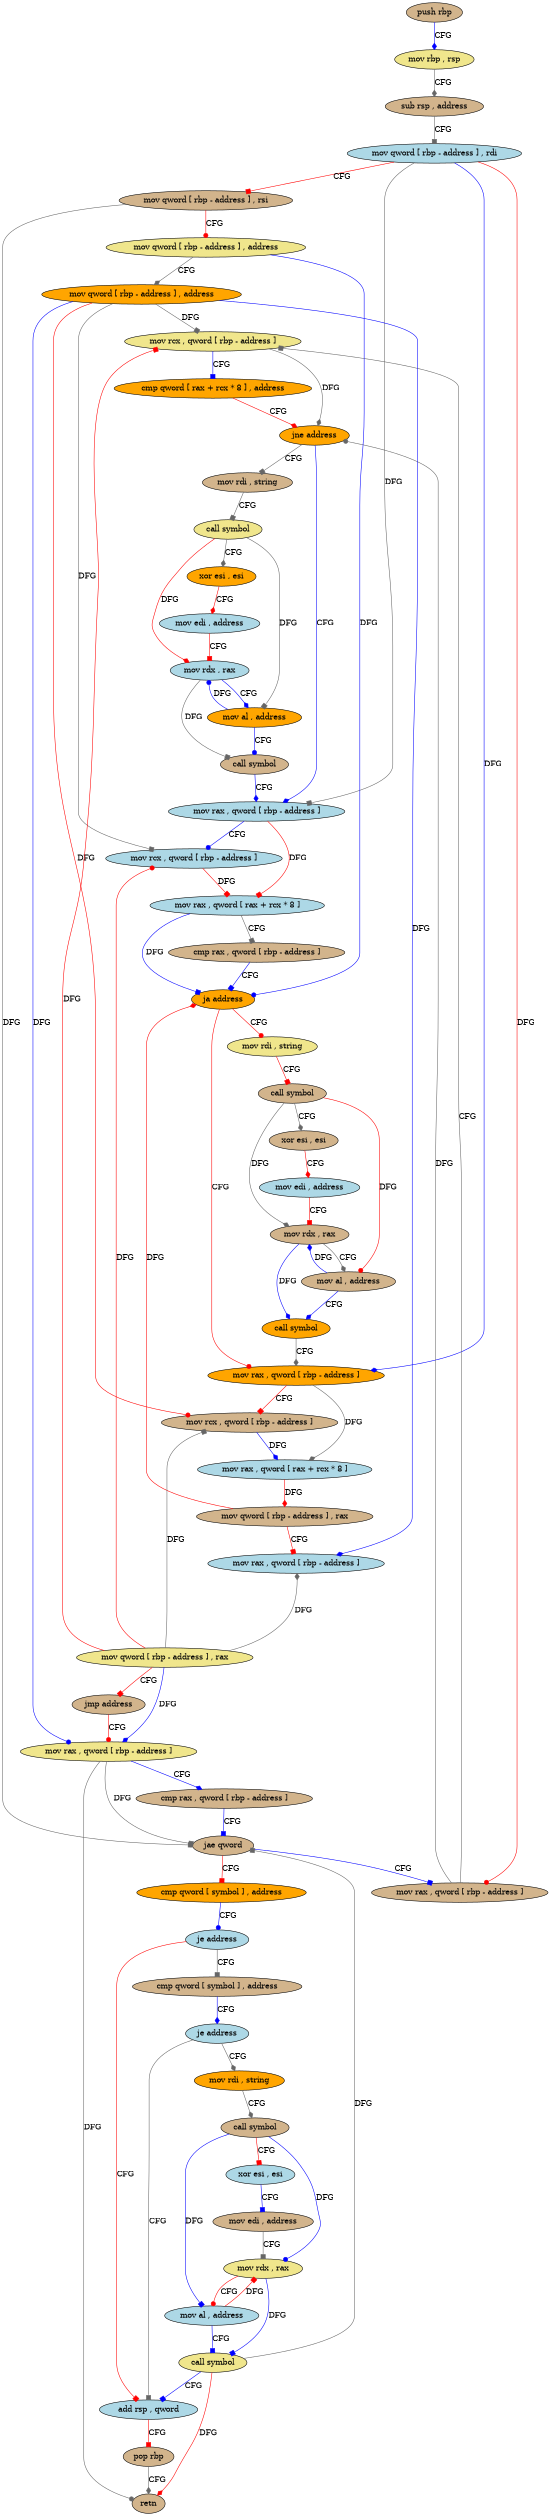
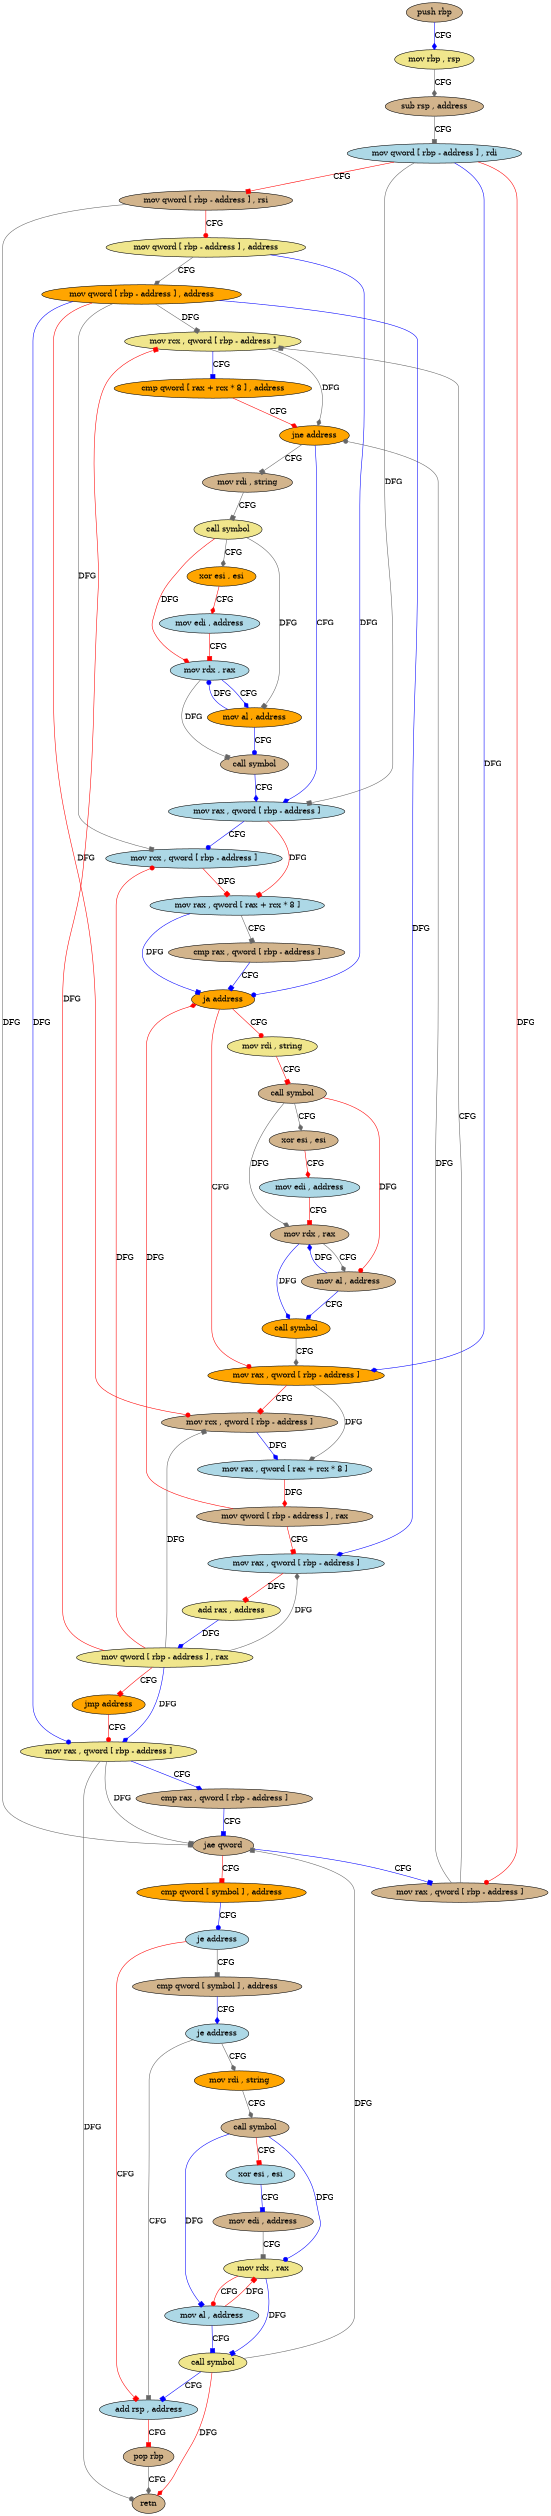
none -> (231, 1611)
(109, 1705) -> (109, 1705)
(149, 2410) -> (149, 2410)
